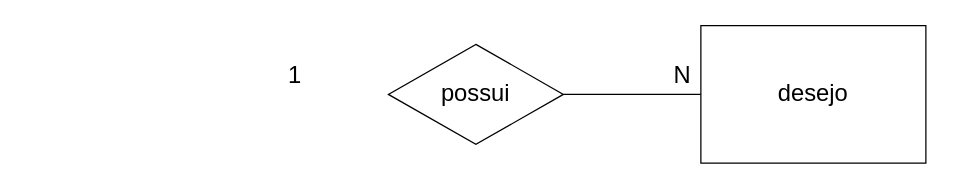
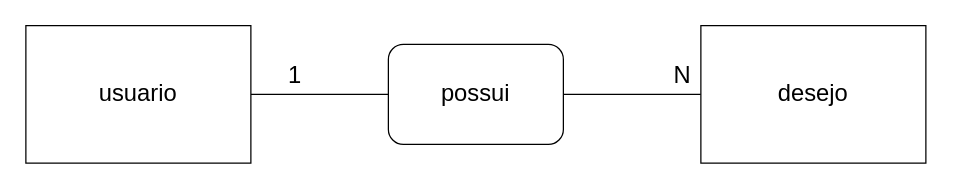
none -> (138, 94)
none -> (319, 94)
(476, 94) -> (476, 94)
